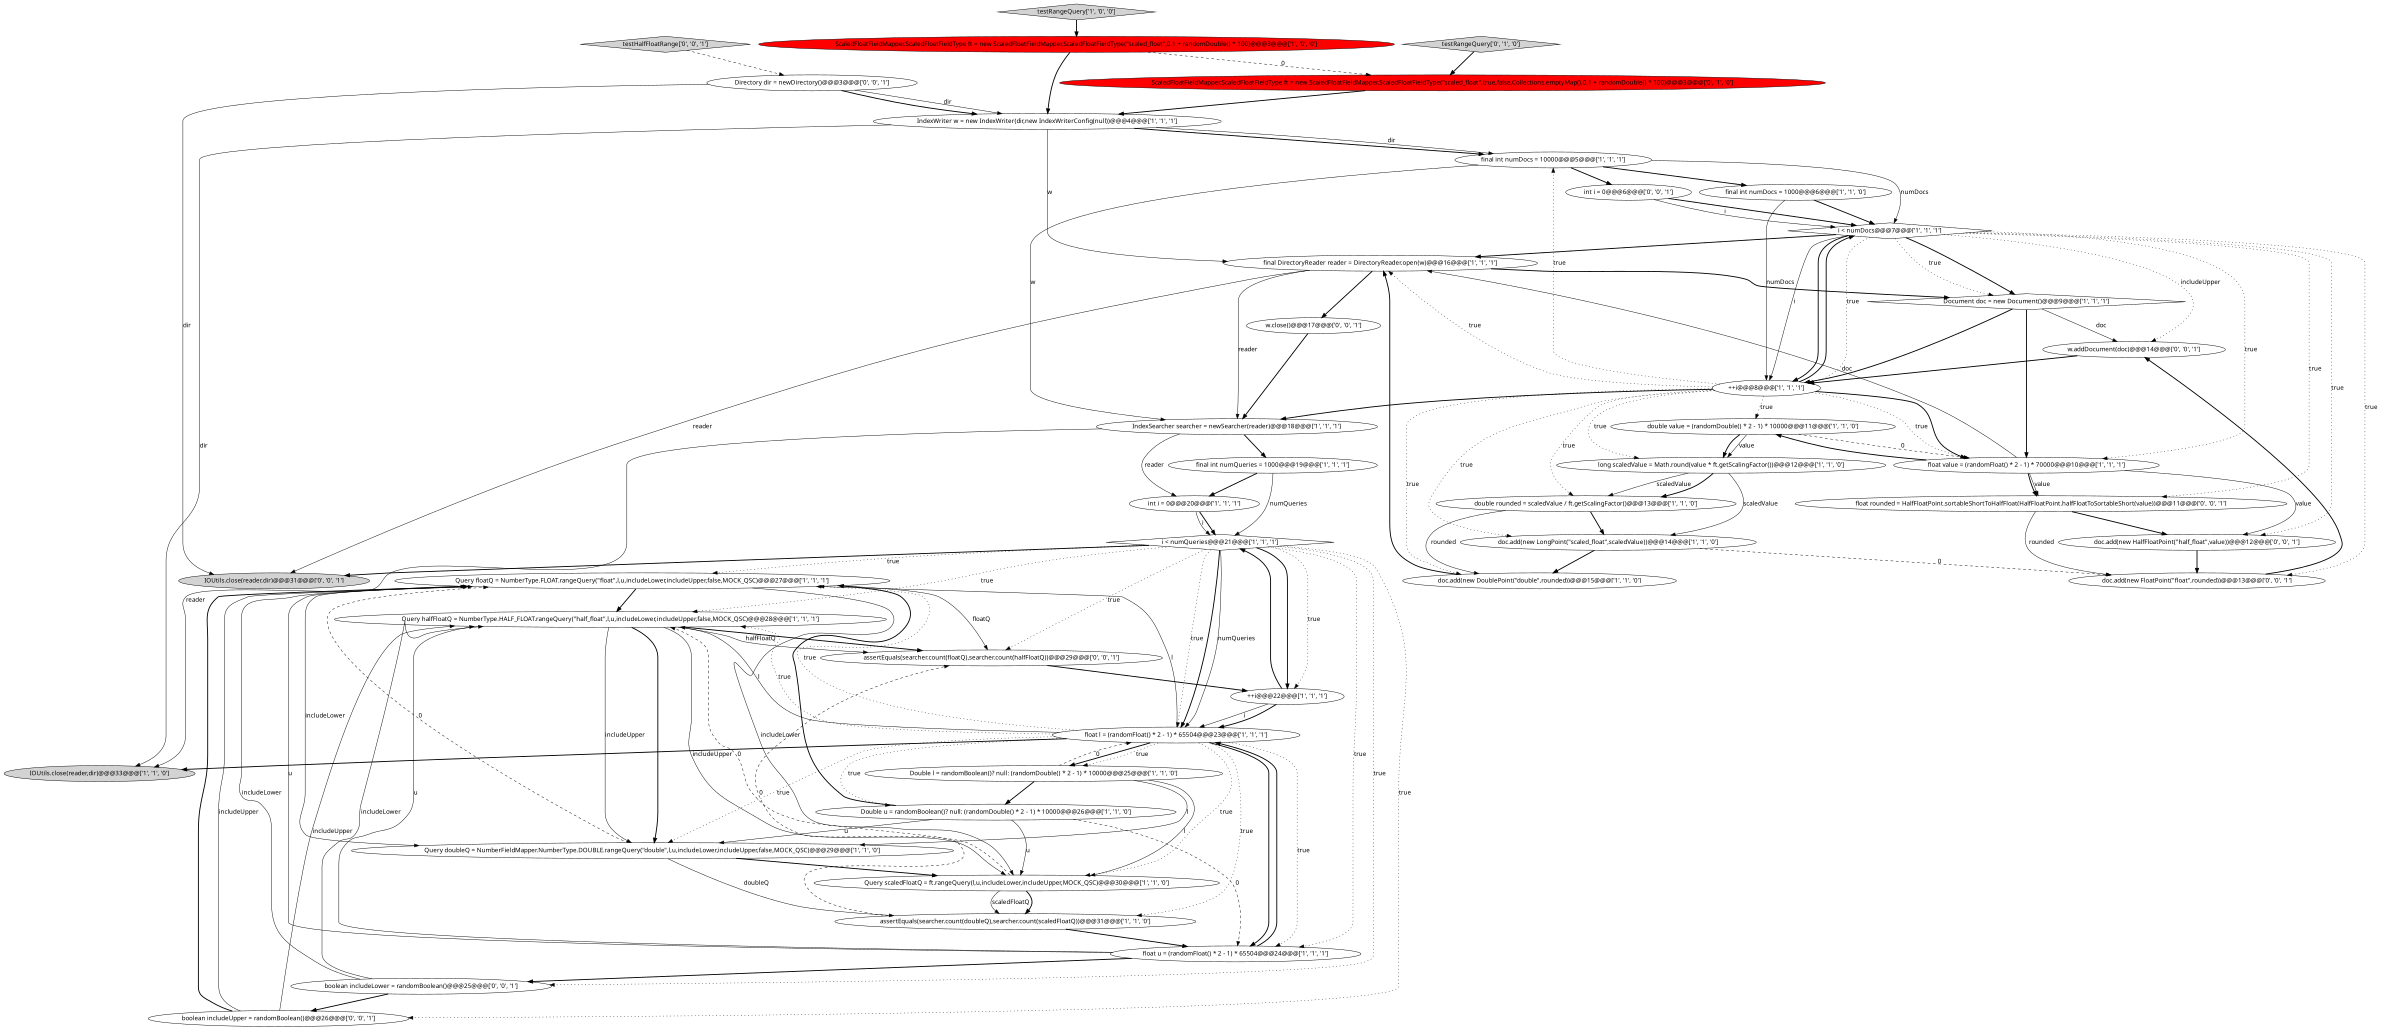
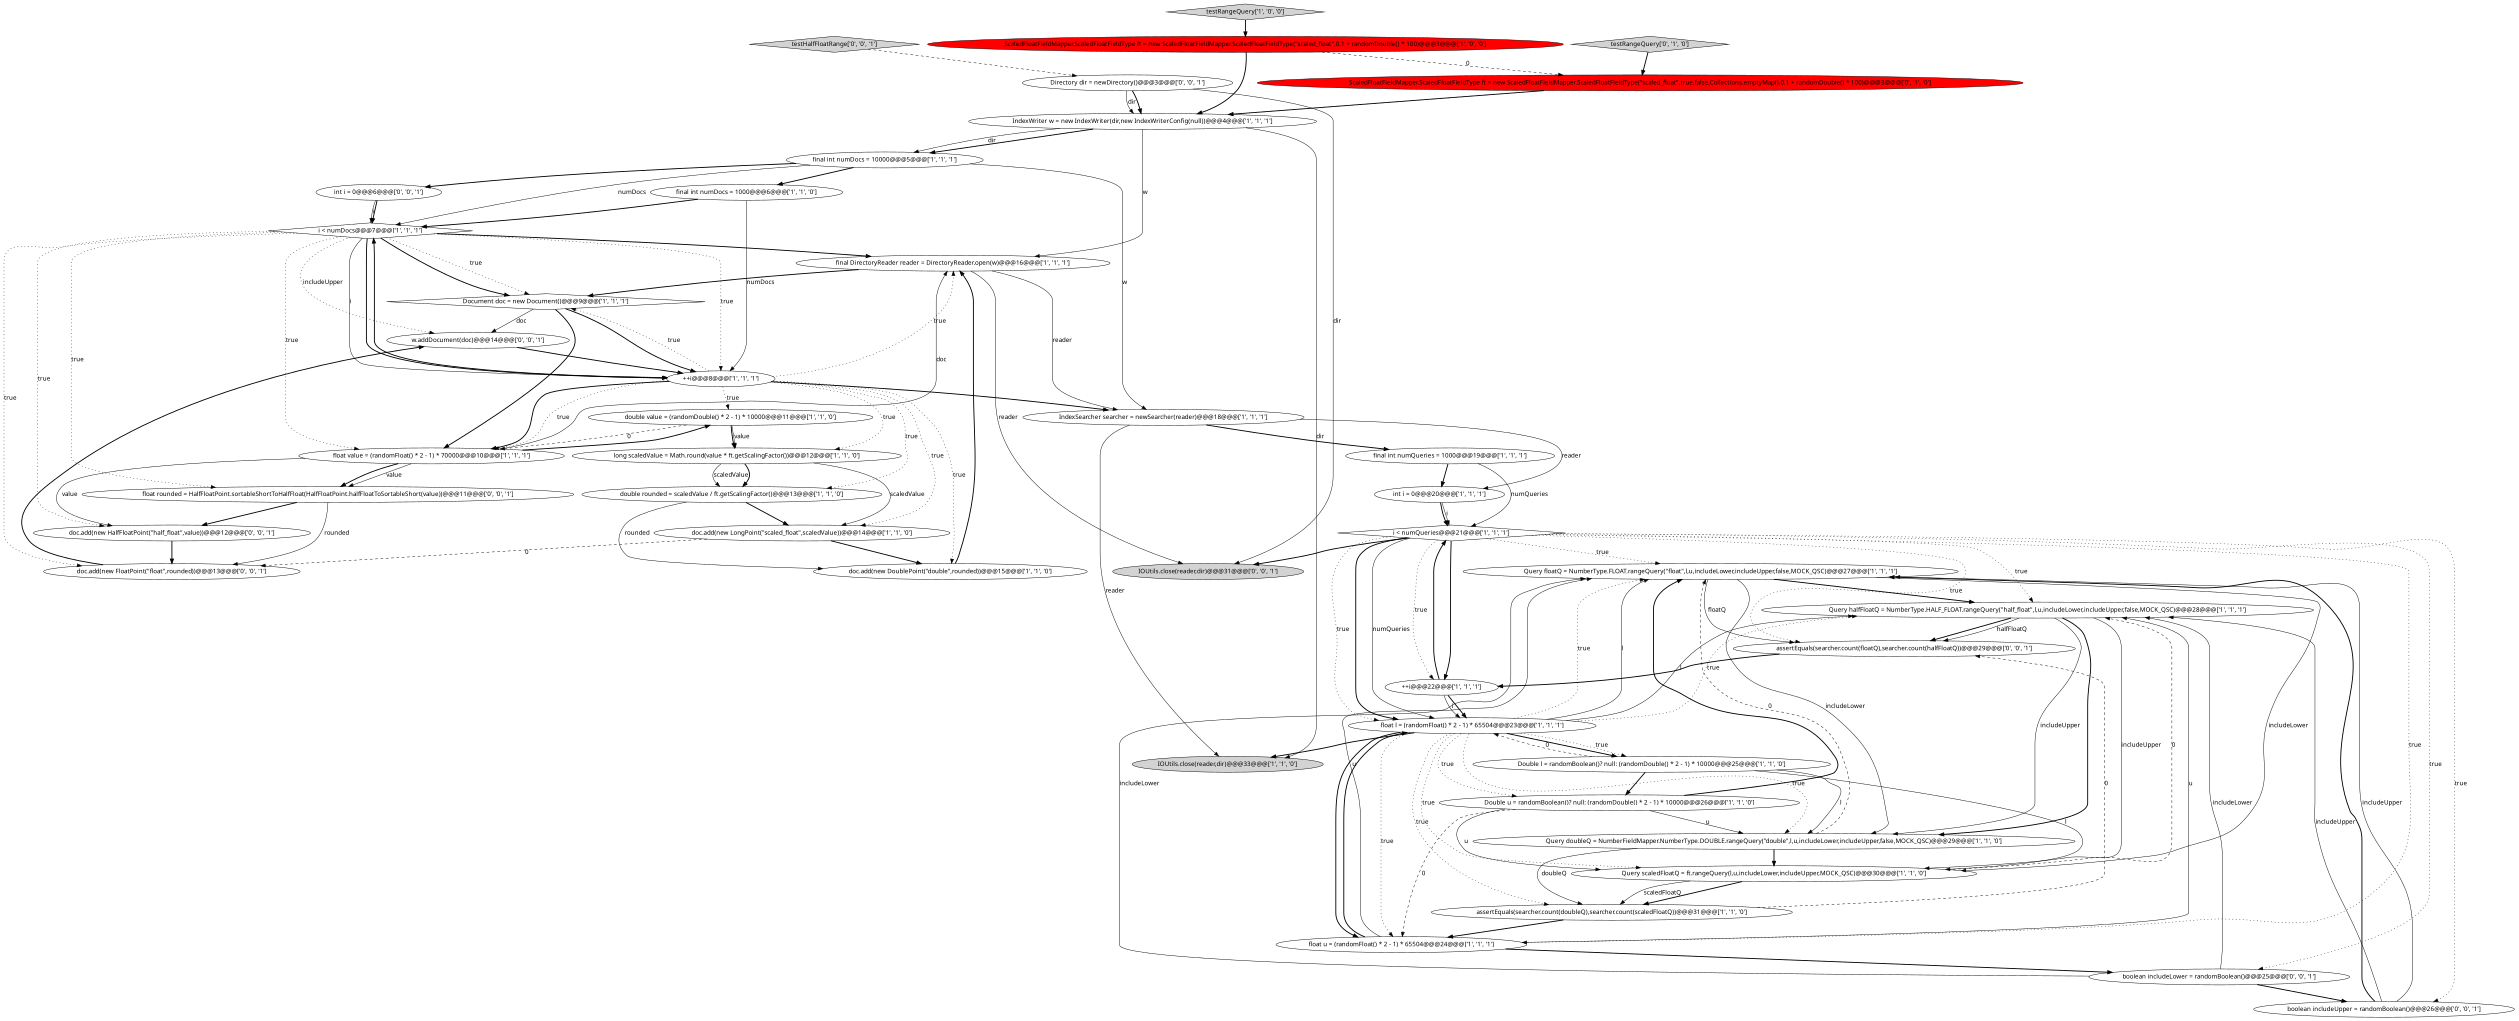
(1314, 326) -> none
(1553, 348) -> (644, 336)
